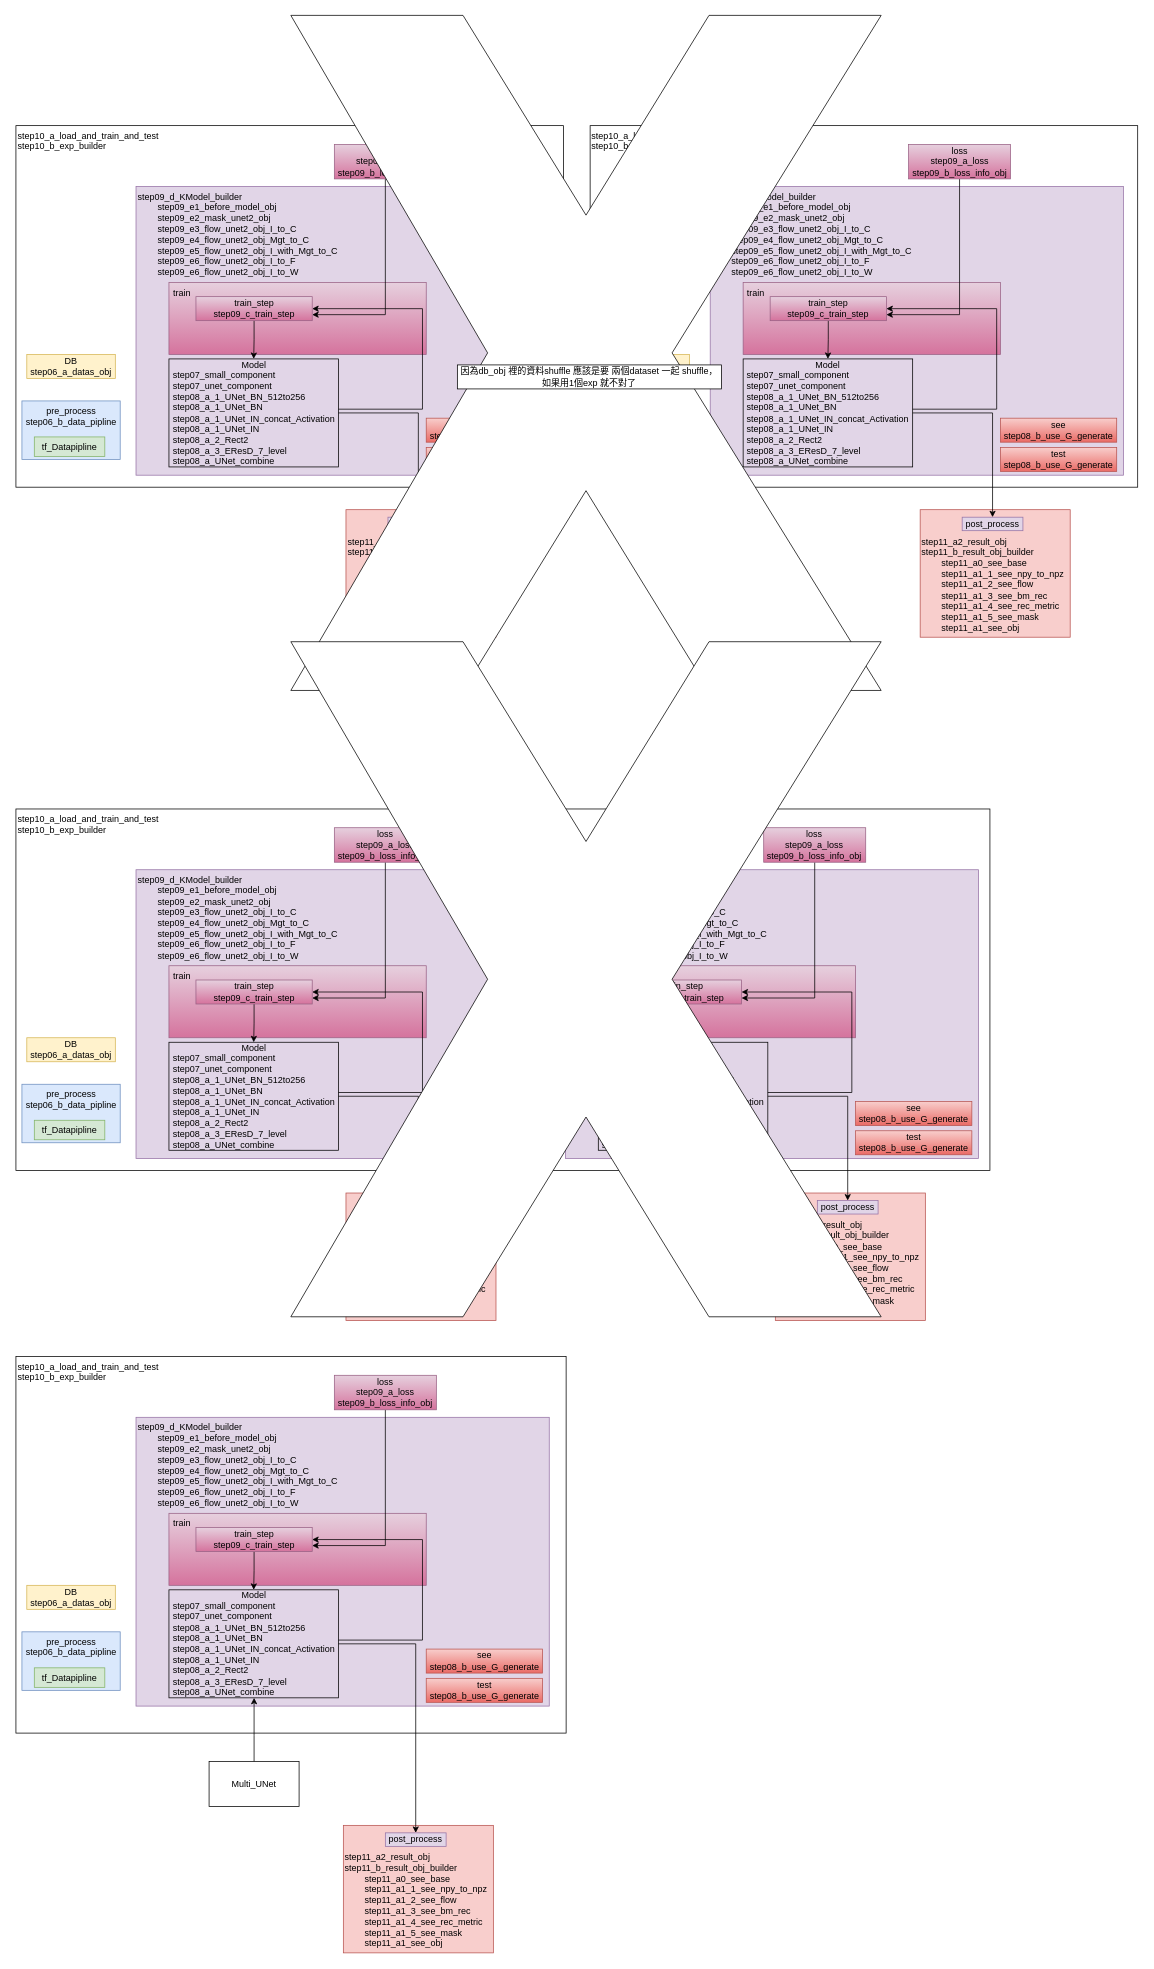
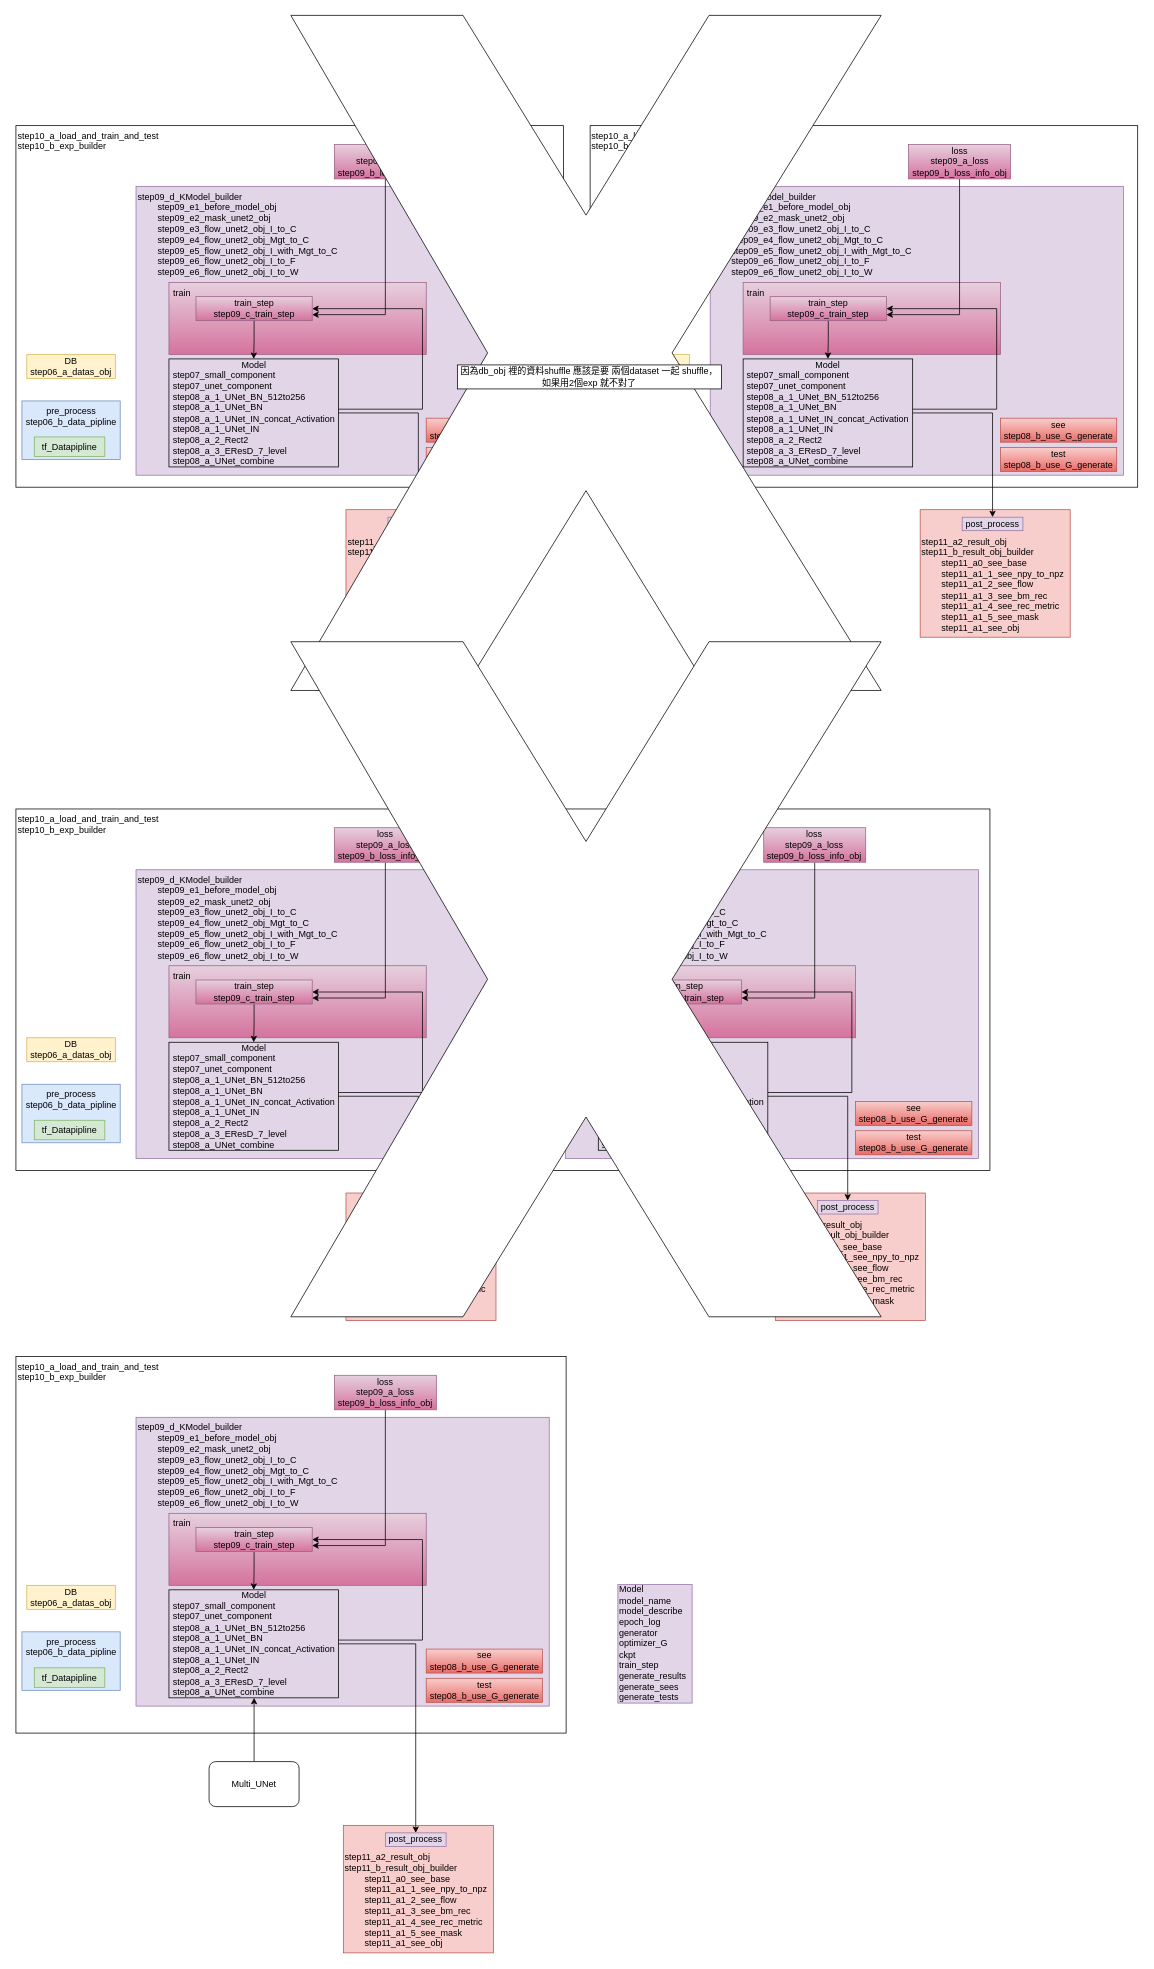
(589, 377) -> (589, 377)
none -> (655, 1644)
(254, 1784) -> (254, 1784)
